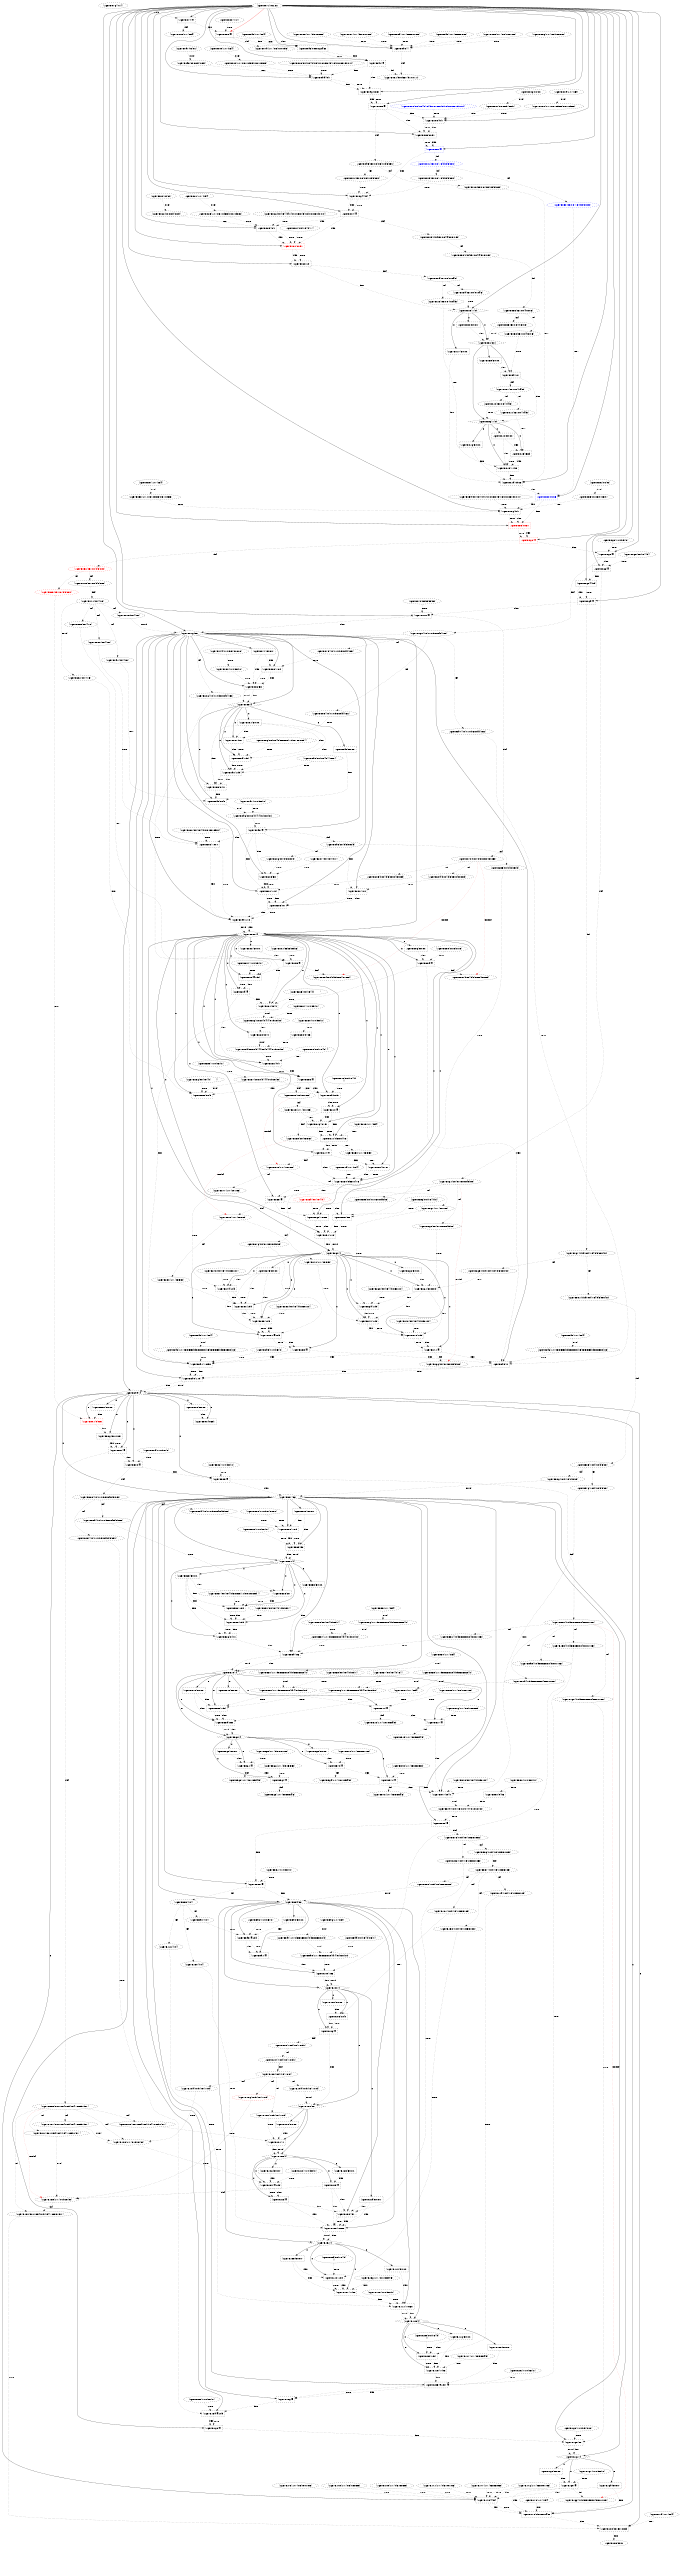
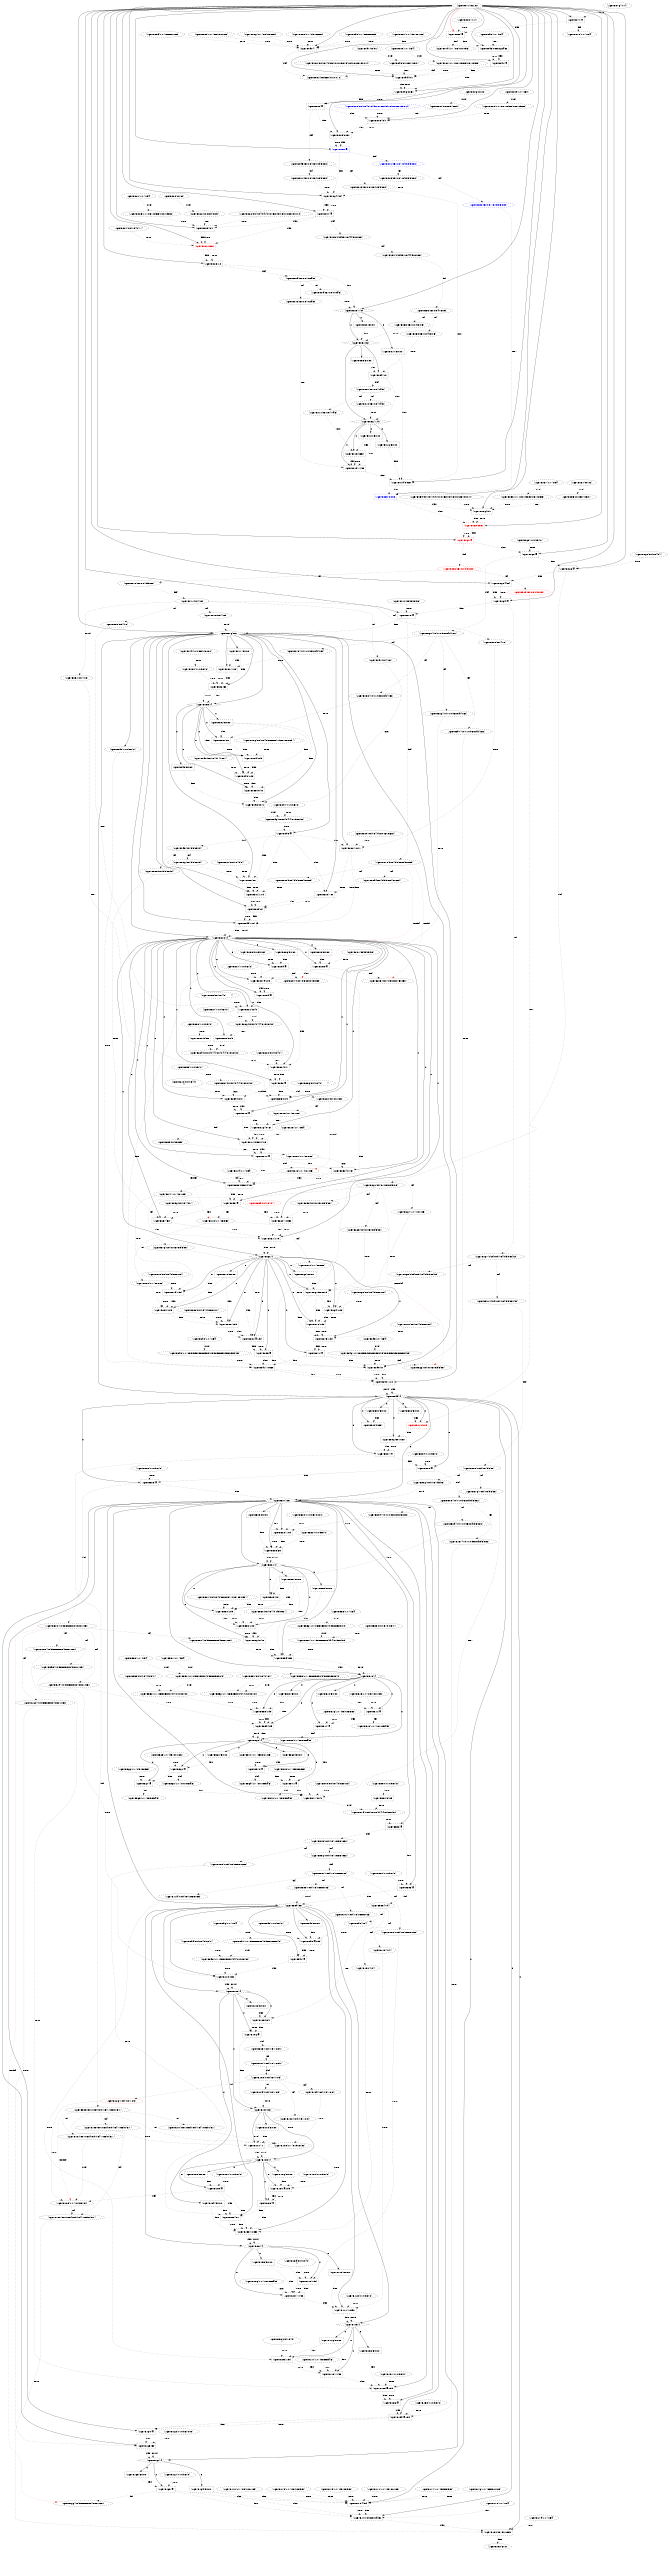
(142, 1007) -> (130, 653)
(432, 1683) -> (231, 1673)
none -> (229, 2174)
